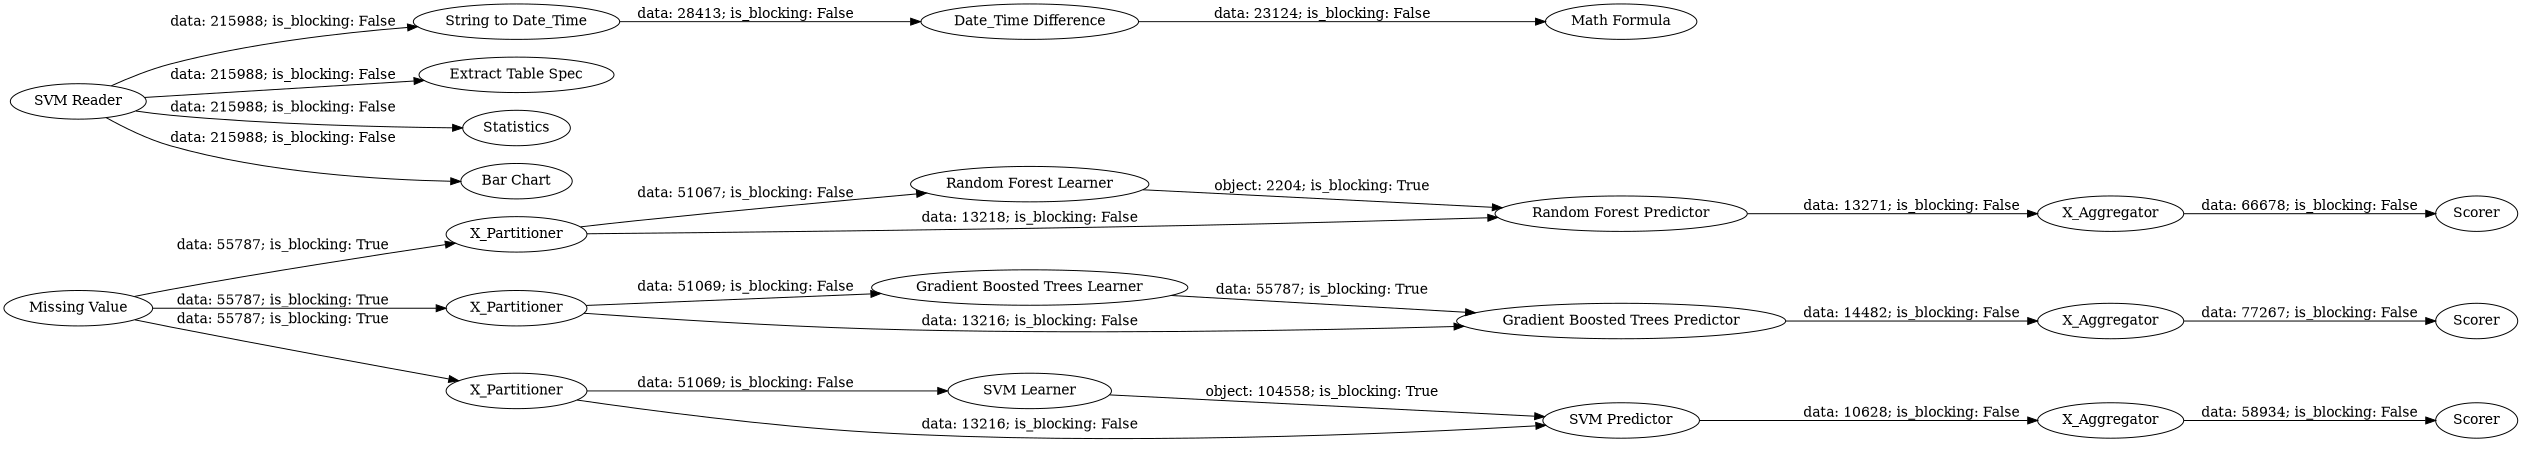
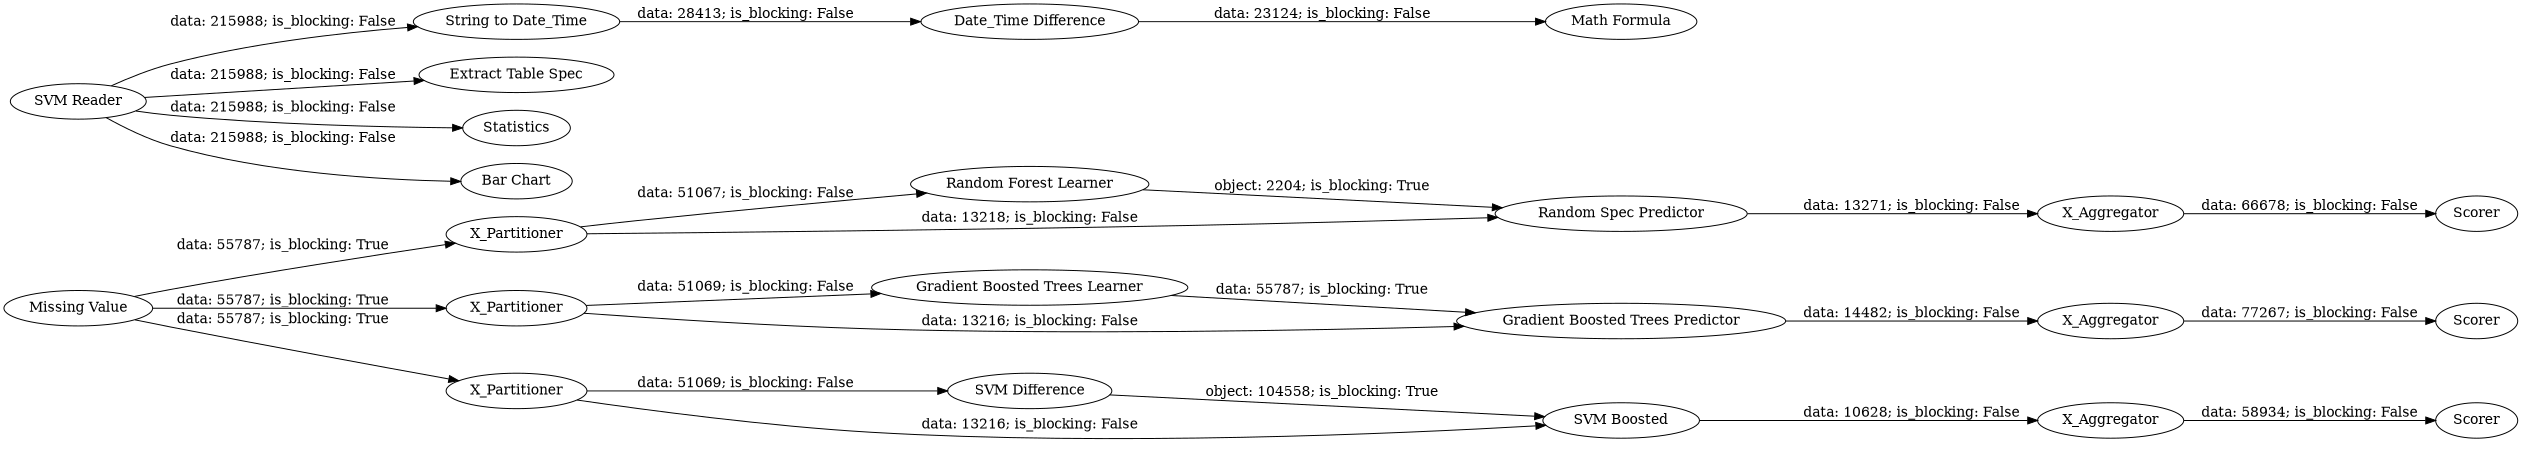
(1621, 214) -> (1621, 214)
(1030, 391) -> (1030, 391)
(1621, 420) -> (1621, 420)
